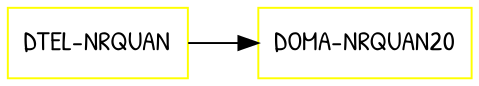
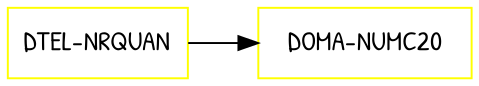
(365, 43) -> (365, 43)
